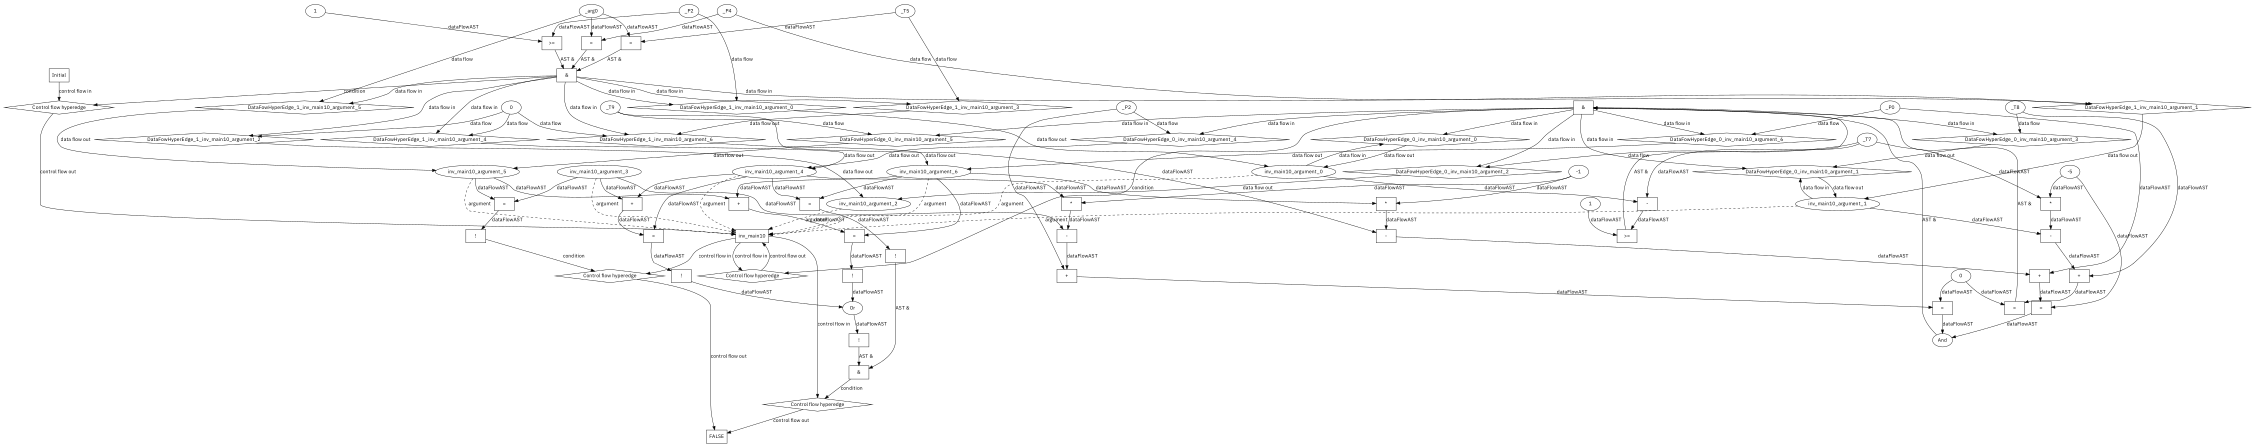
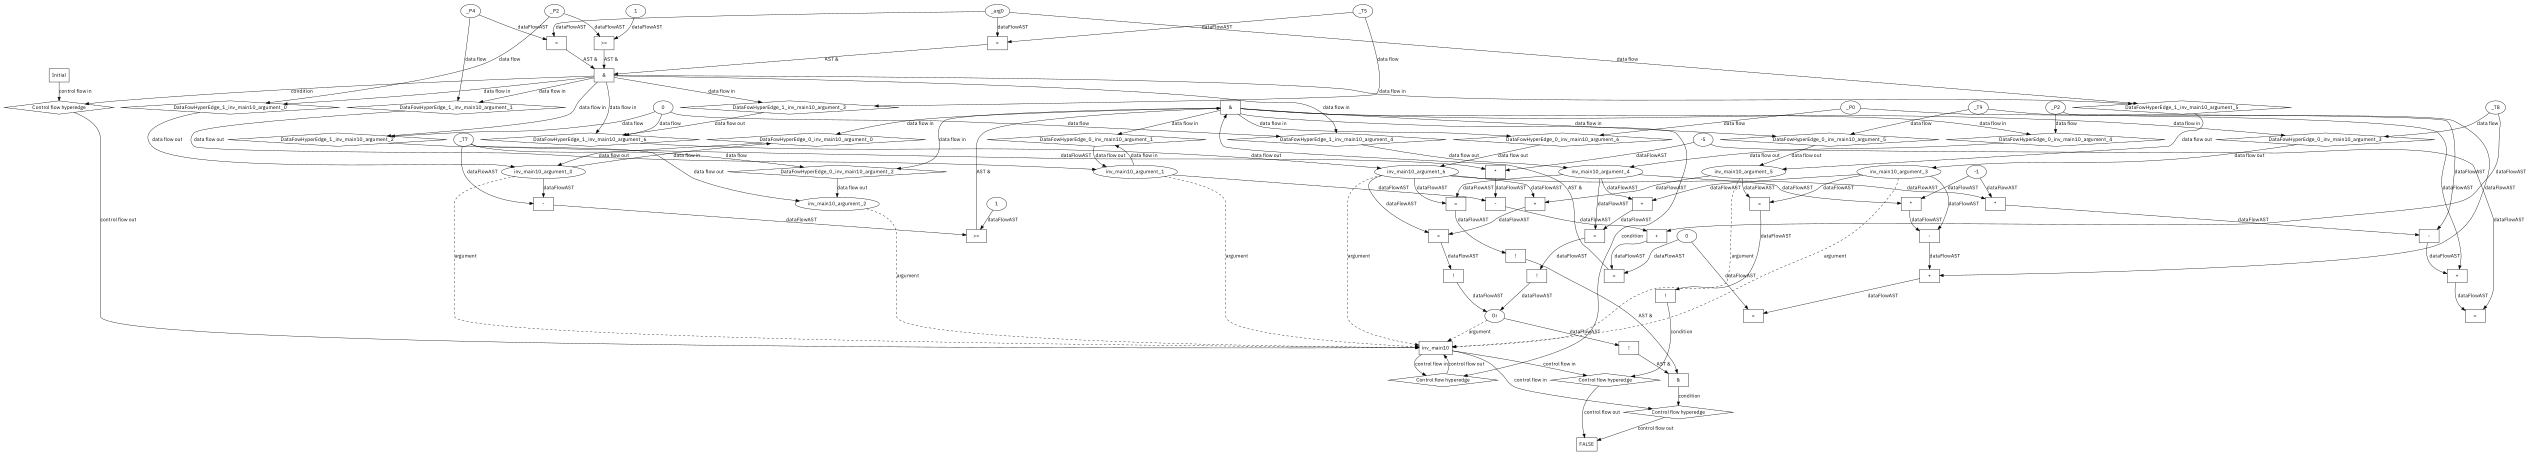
(1914, 155) -> (2117, 162)
(702, 200) -> (1469, 330)
(1943, 340) -> none
